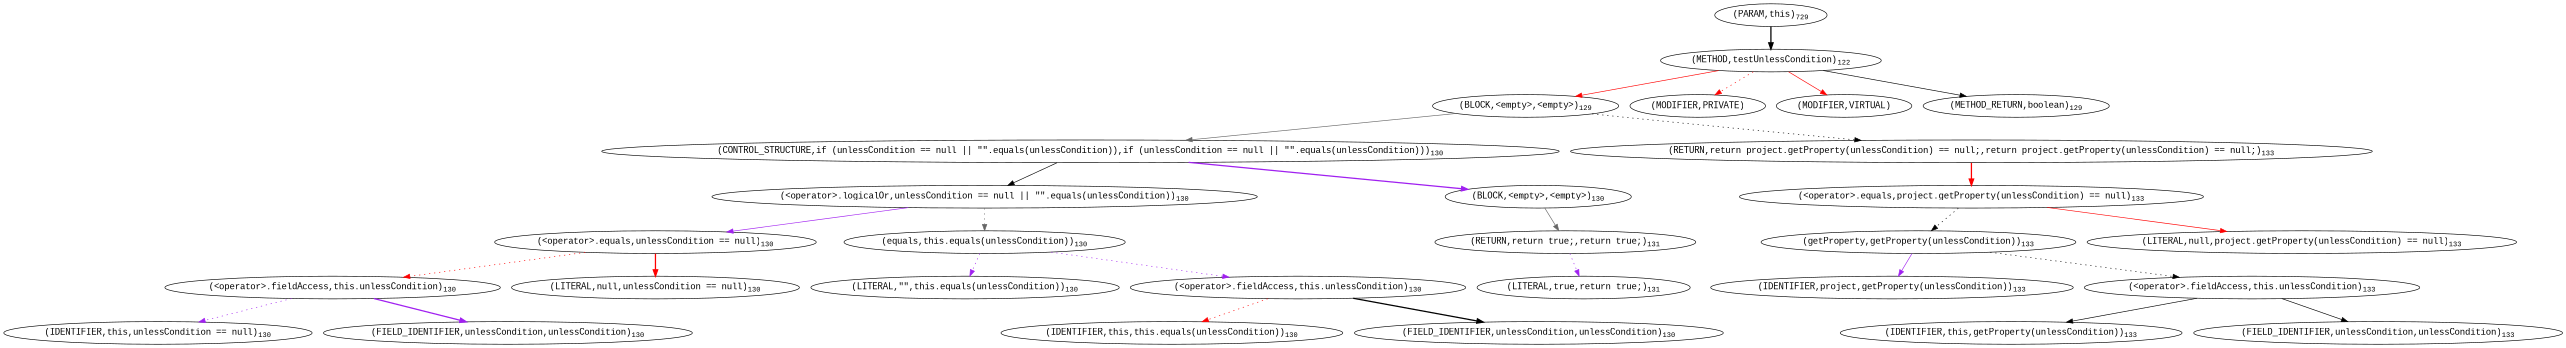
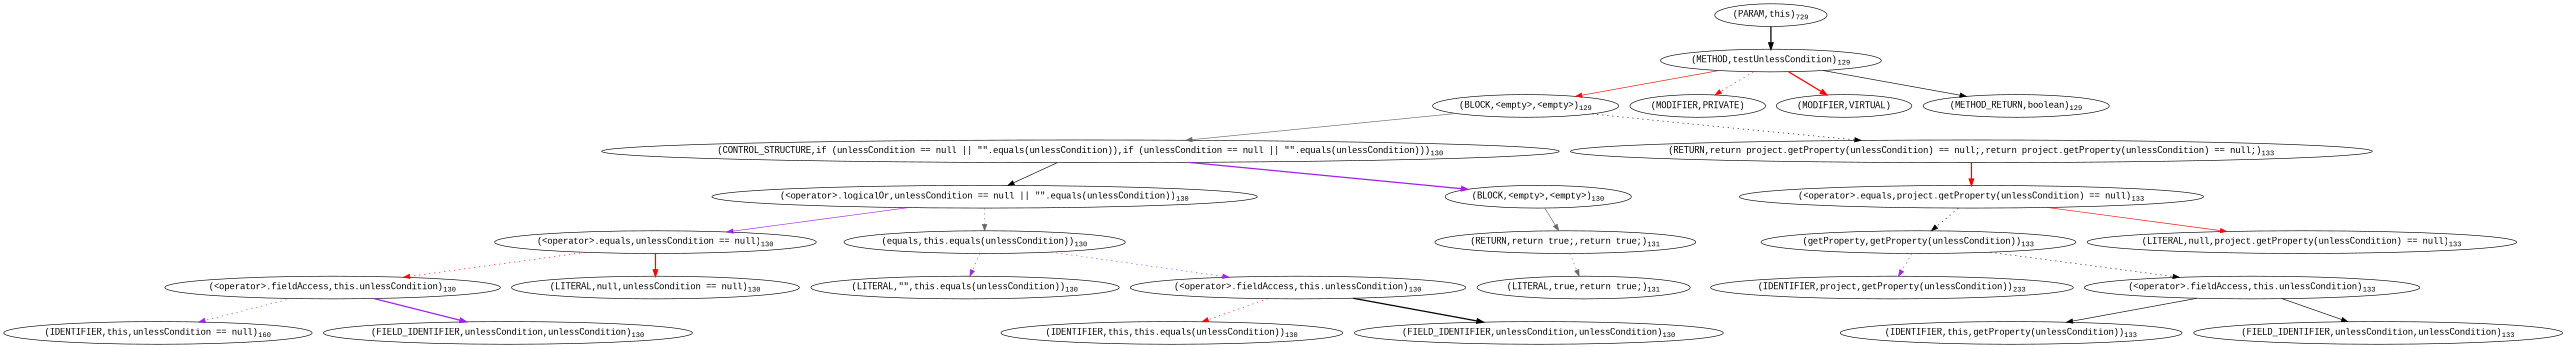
(1844, 60) -> (1844, 60)
(1805, 82) -> (1805, 82)
(1573, 262) -> (1573, 262)
(1907, 262) -> (1907, 262)
(2020, 287) -> (2020, 287)
(265, 332) -> (265, 332)
